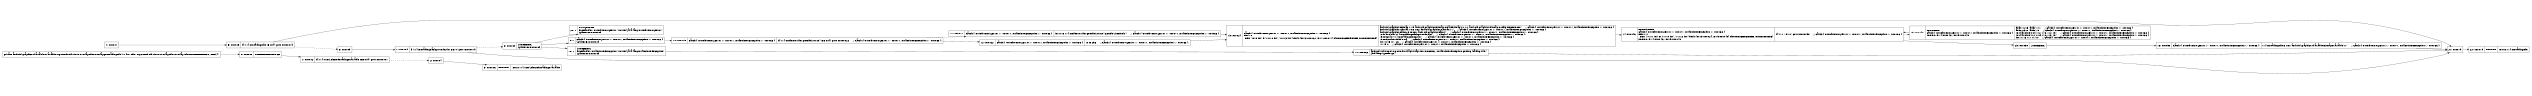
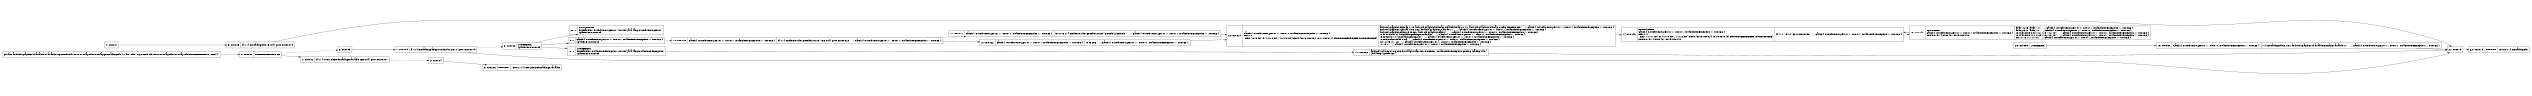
(1958, 43) -> none
(315, 48) -> (309, 52)
